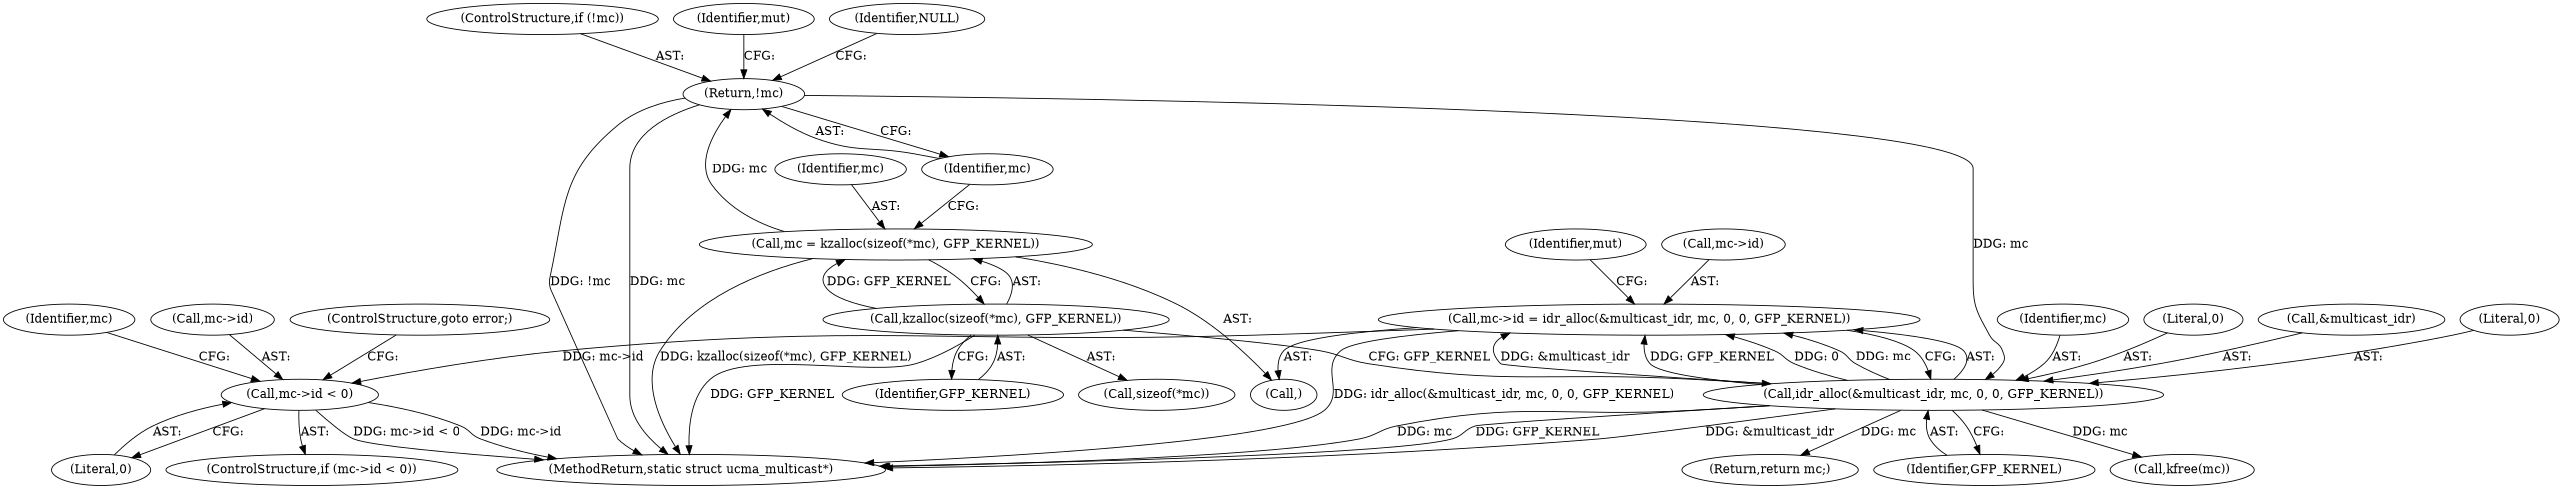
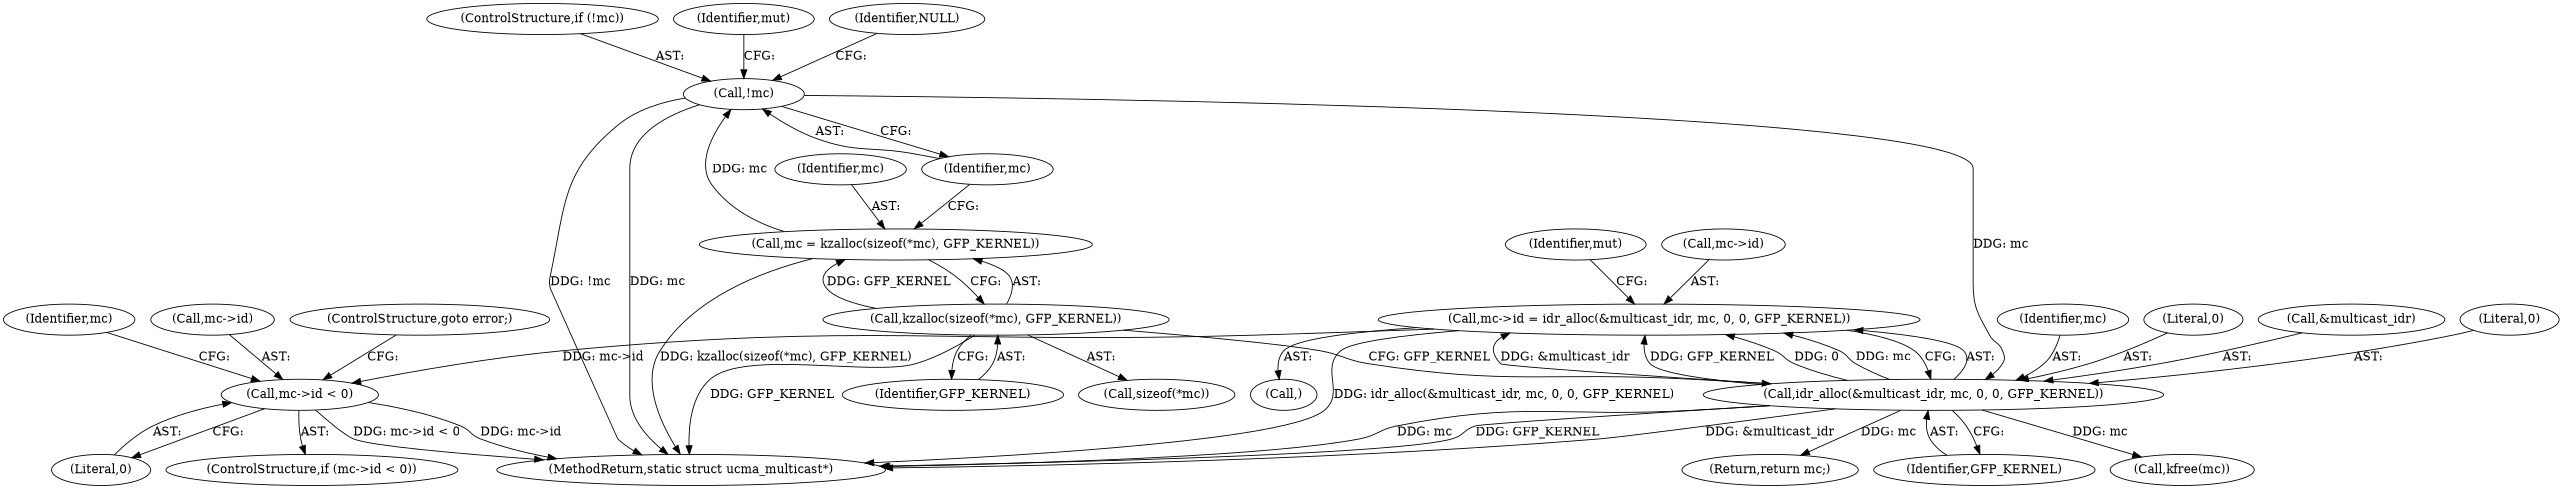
(744, 94) -> (744, 94)
(1152, 293) -> none
